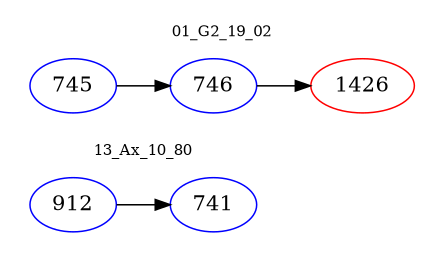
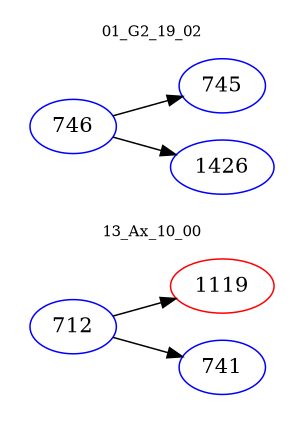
(136, 86) -> (140, 108)
(363, 86) -> (222, 167)
(143, 151) -> (152, 233)
(73, 205) -> (73, 327)
none -> (222, 286)
